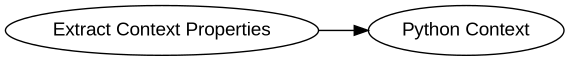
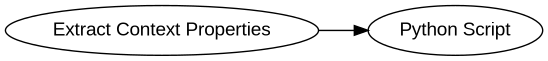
(466, 30) -> (455, 30)
